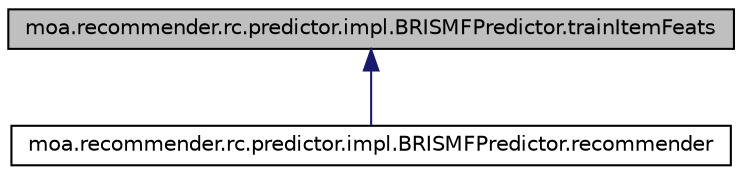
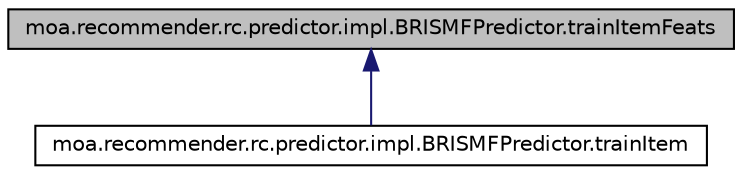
(371, 146) -> (371, 146)
